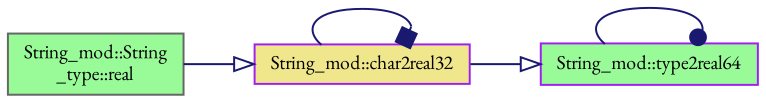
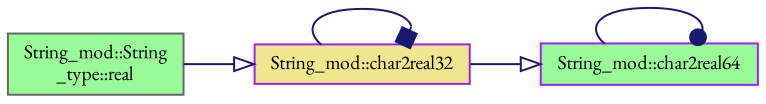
(649, 64) -> (649, 64)
